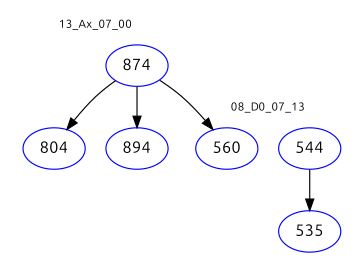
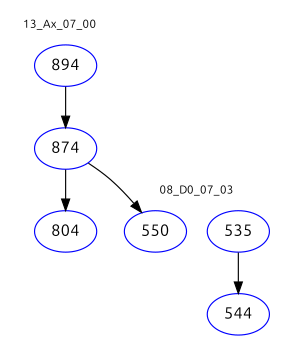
(137, 101) -> (66, 101)
(268, 108) -> (197, 191)
(227, 149) -> (155, 231)
(310, 184) -> (238, 267)
